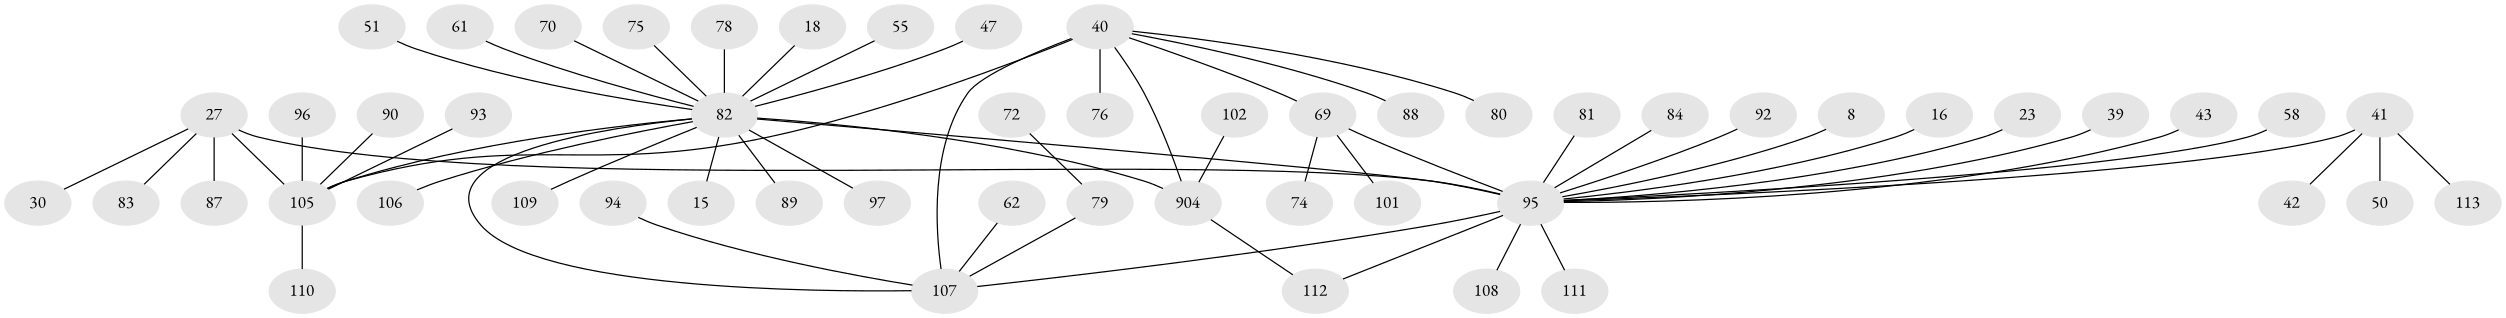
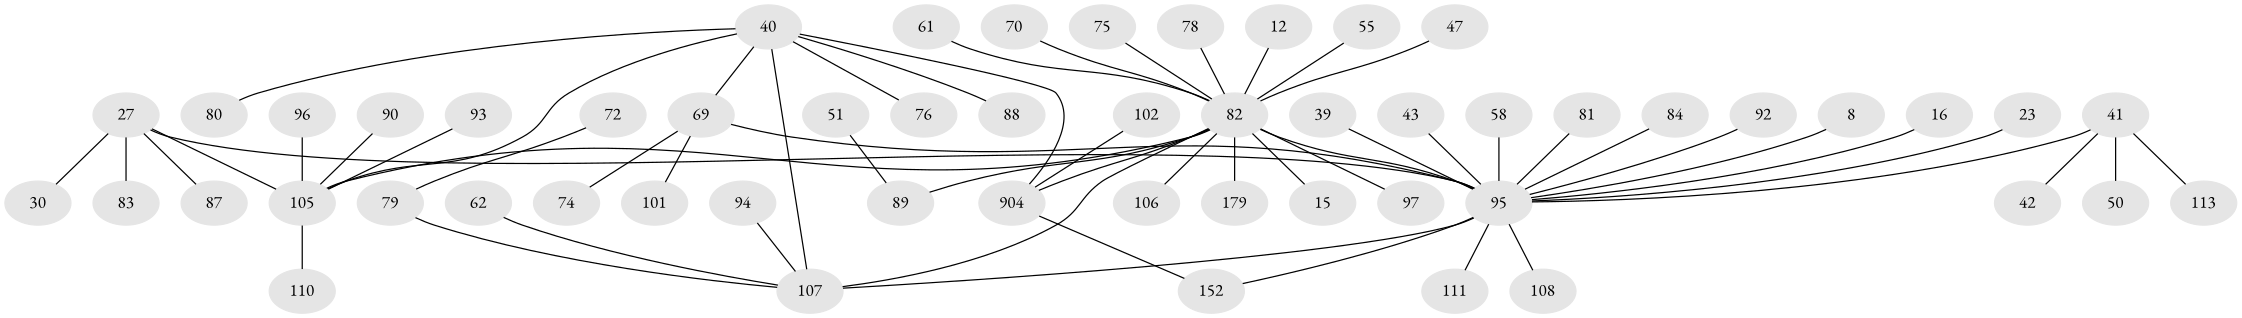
(812, 27) -> (1279, 27)
(543, 83) -> (868, 159)
(525, 203) -> (1235, 203)
(1315, 291) -> (1211, 291)
